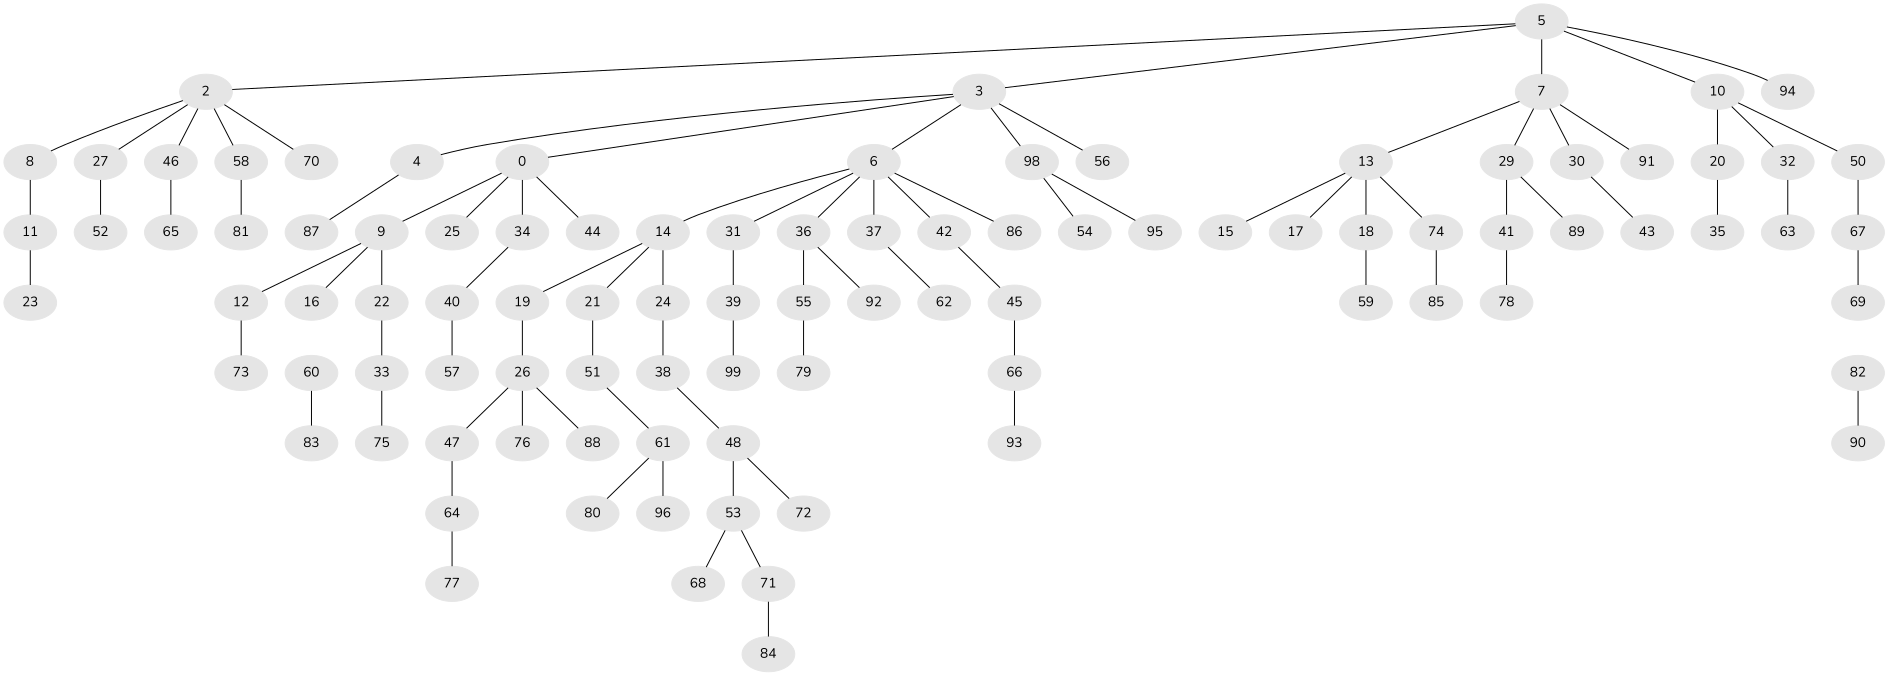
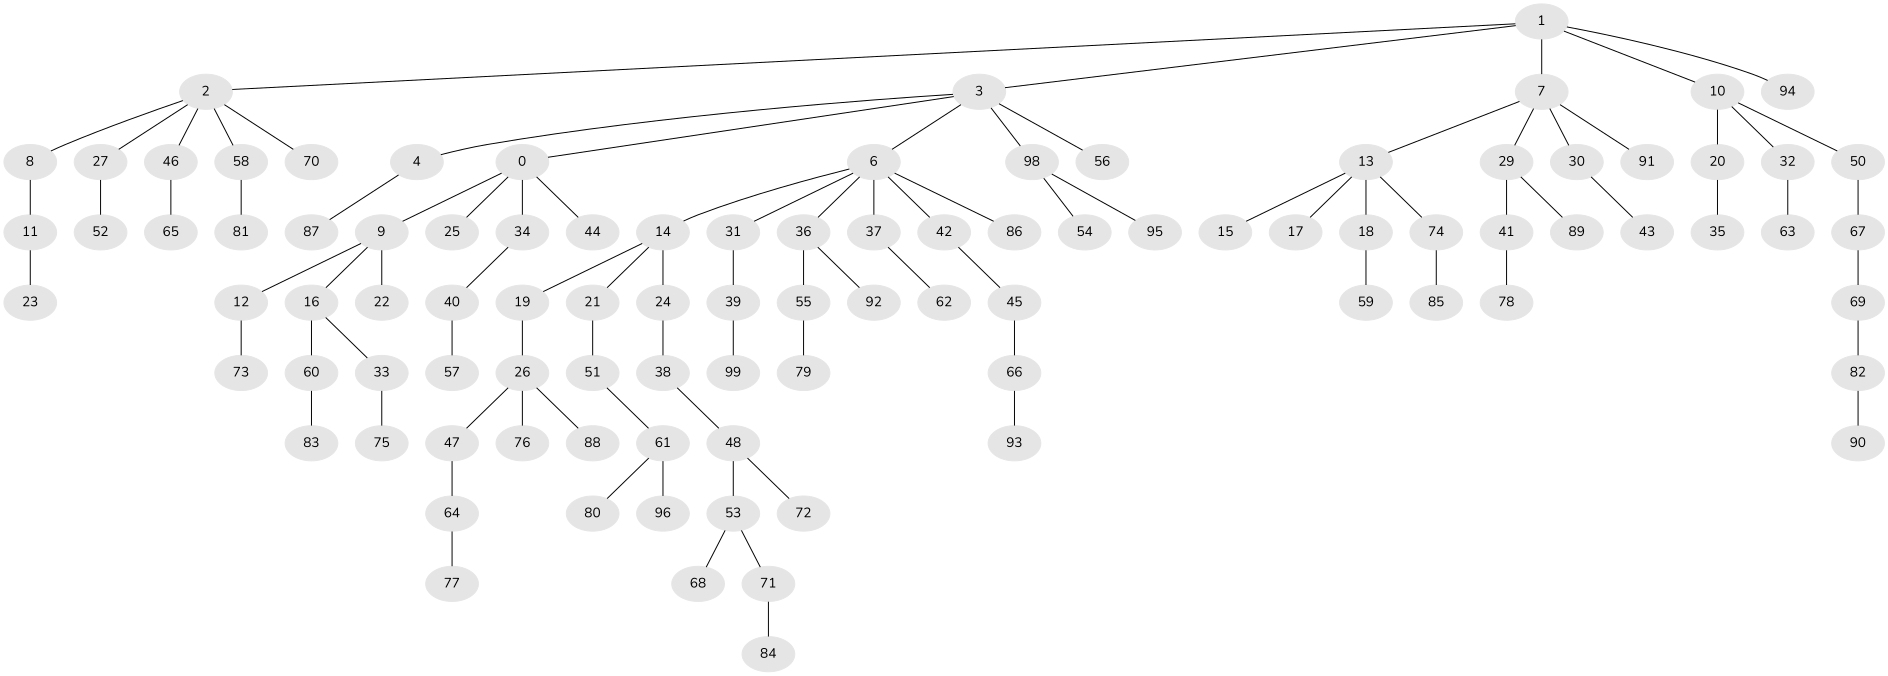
(1542, 21) -> (1542, 21)
none -> (311, 338)
(382, 338) -> (347, 338)
none -> (1858, 338)
